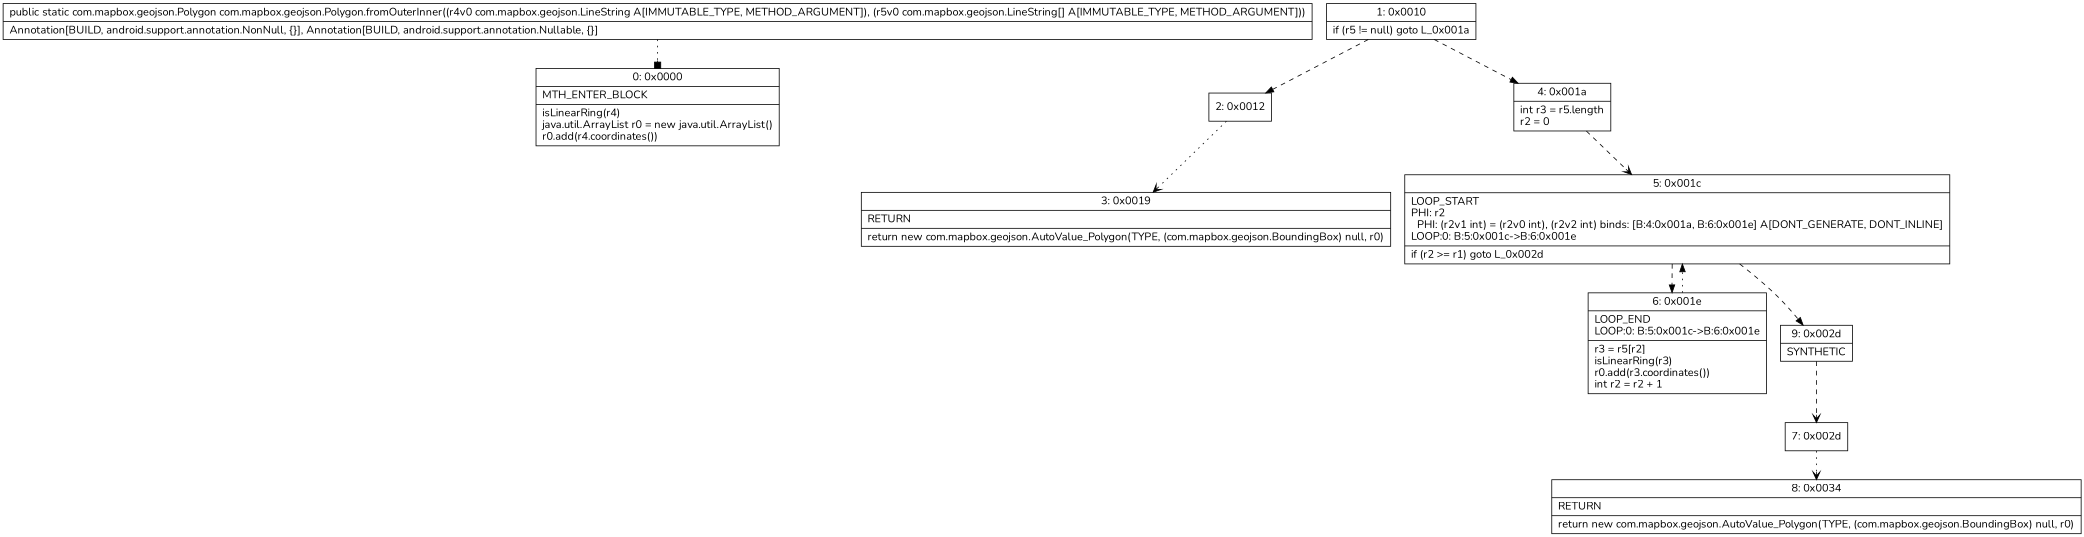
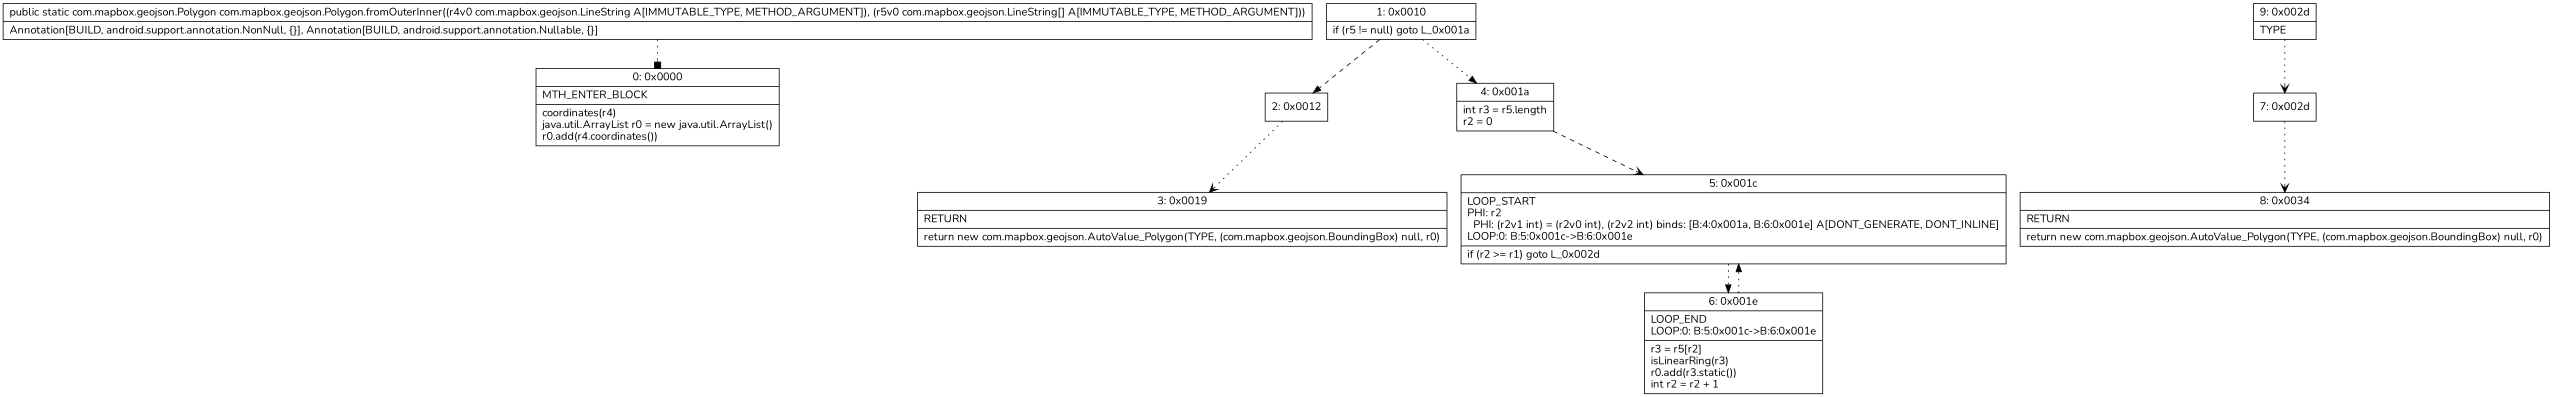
(1473, 60) -> (1447, 59)
(581, 113) -> (579, 113)
(1672, 274) -> (1728, 274)
(1771, 290) -> none
(1816, 352) -> (2273, 30)
(1652, 373) -> (1694, 373)
(1816, 388) -> (2285, 62)
